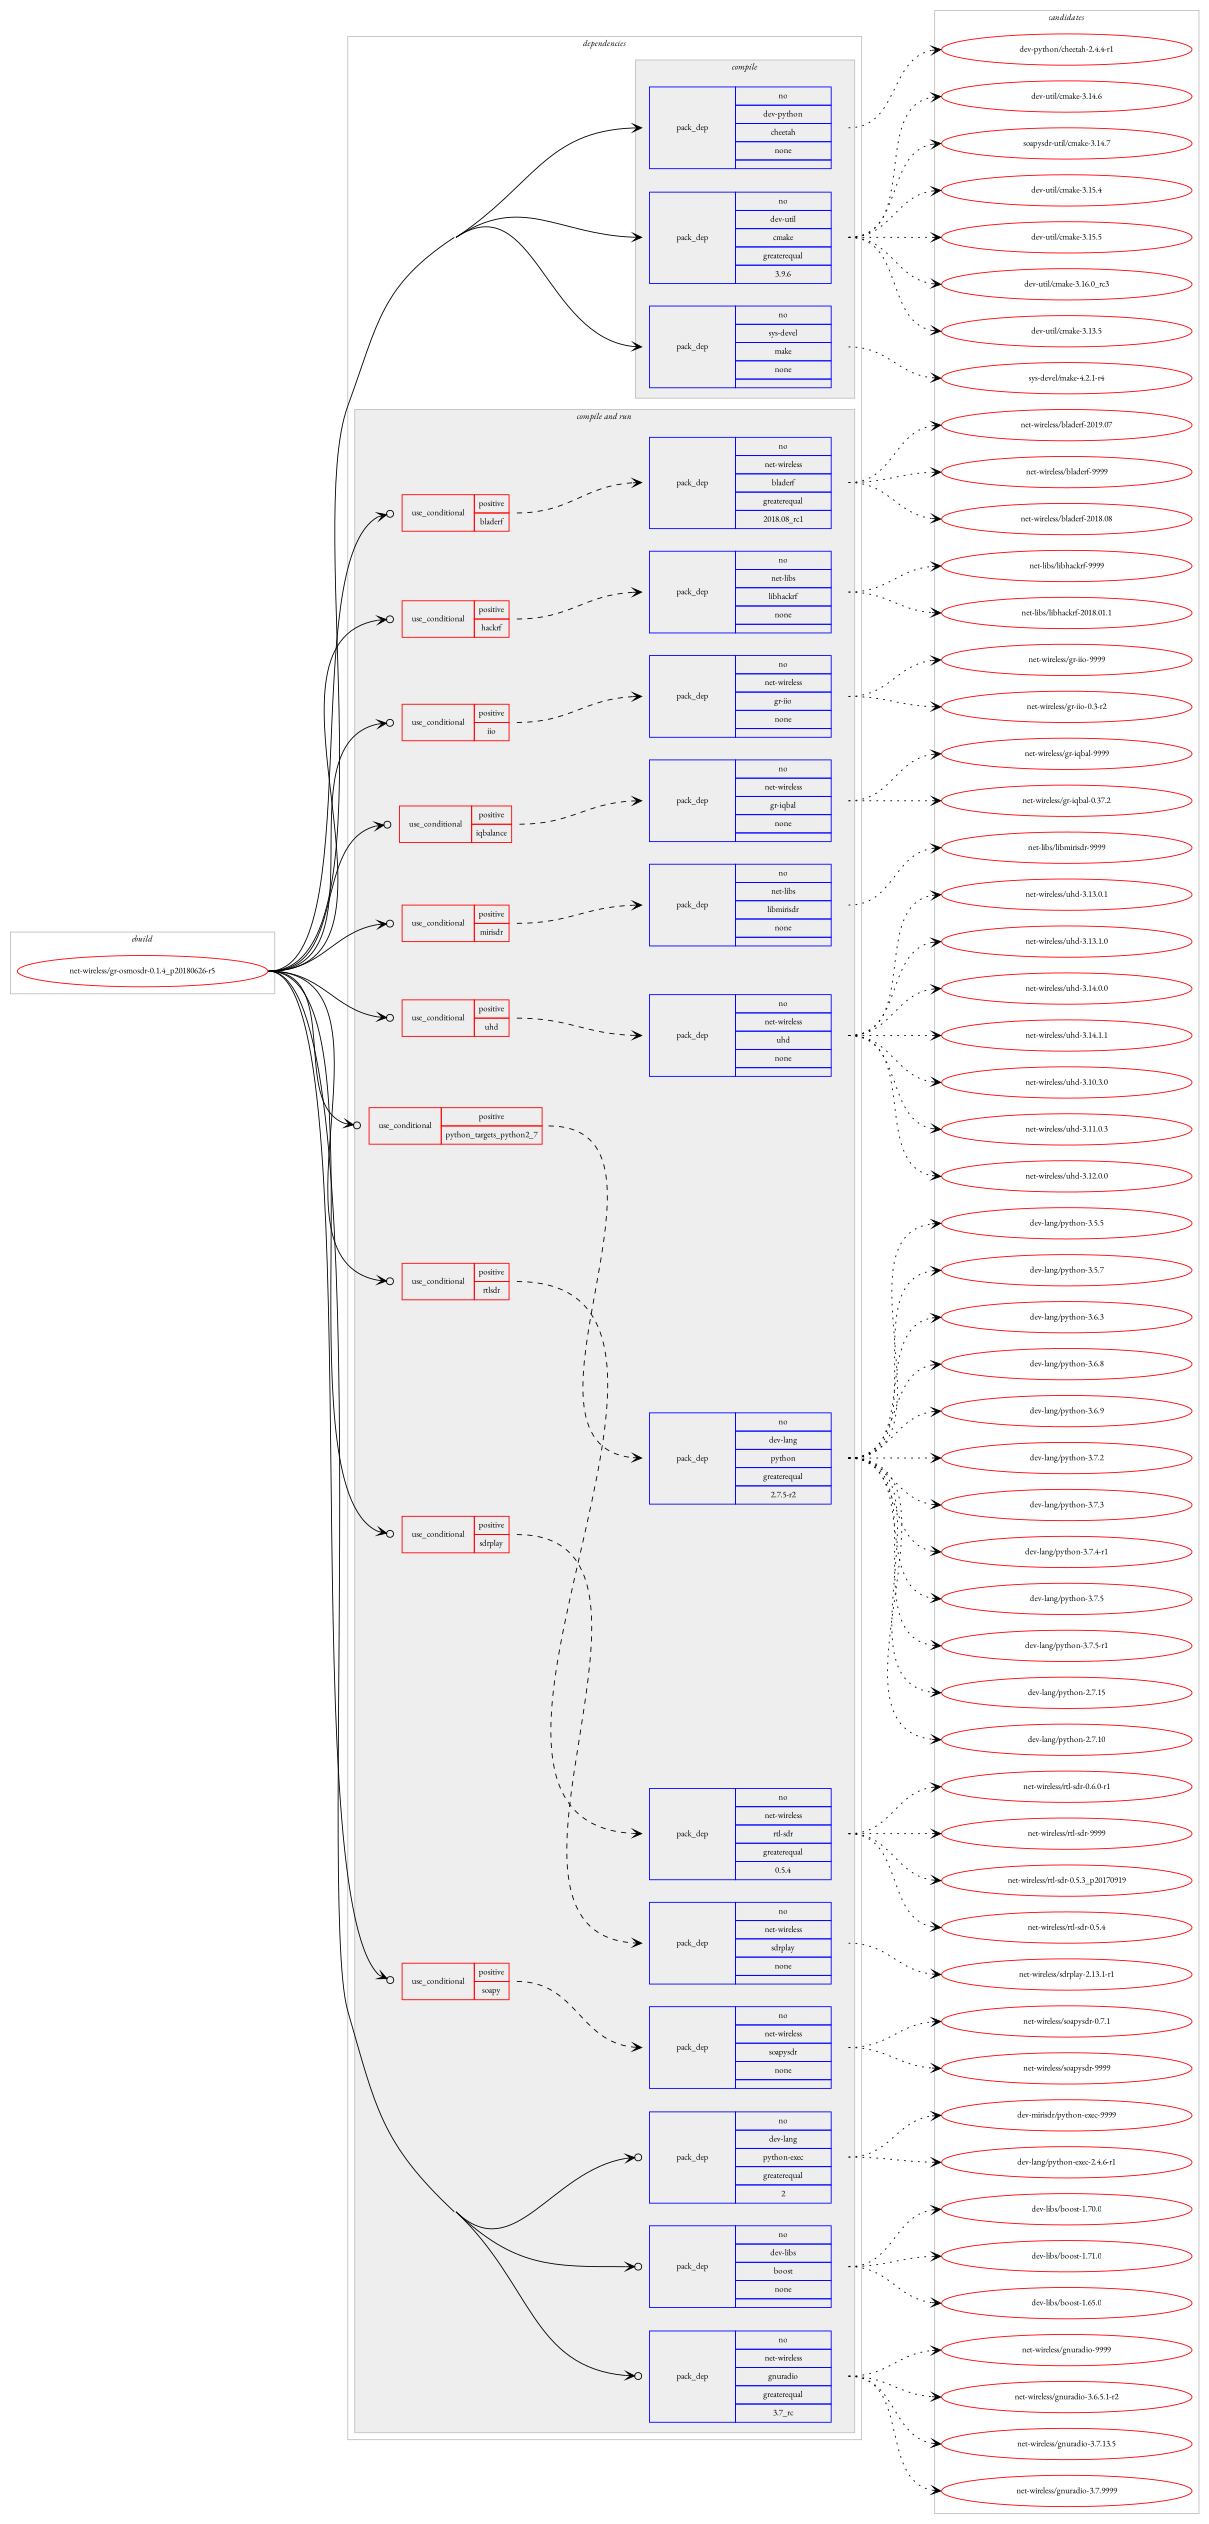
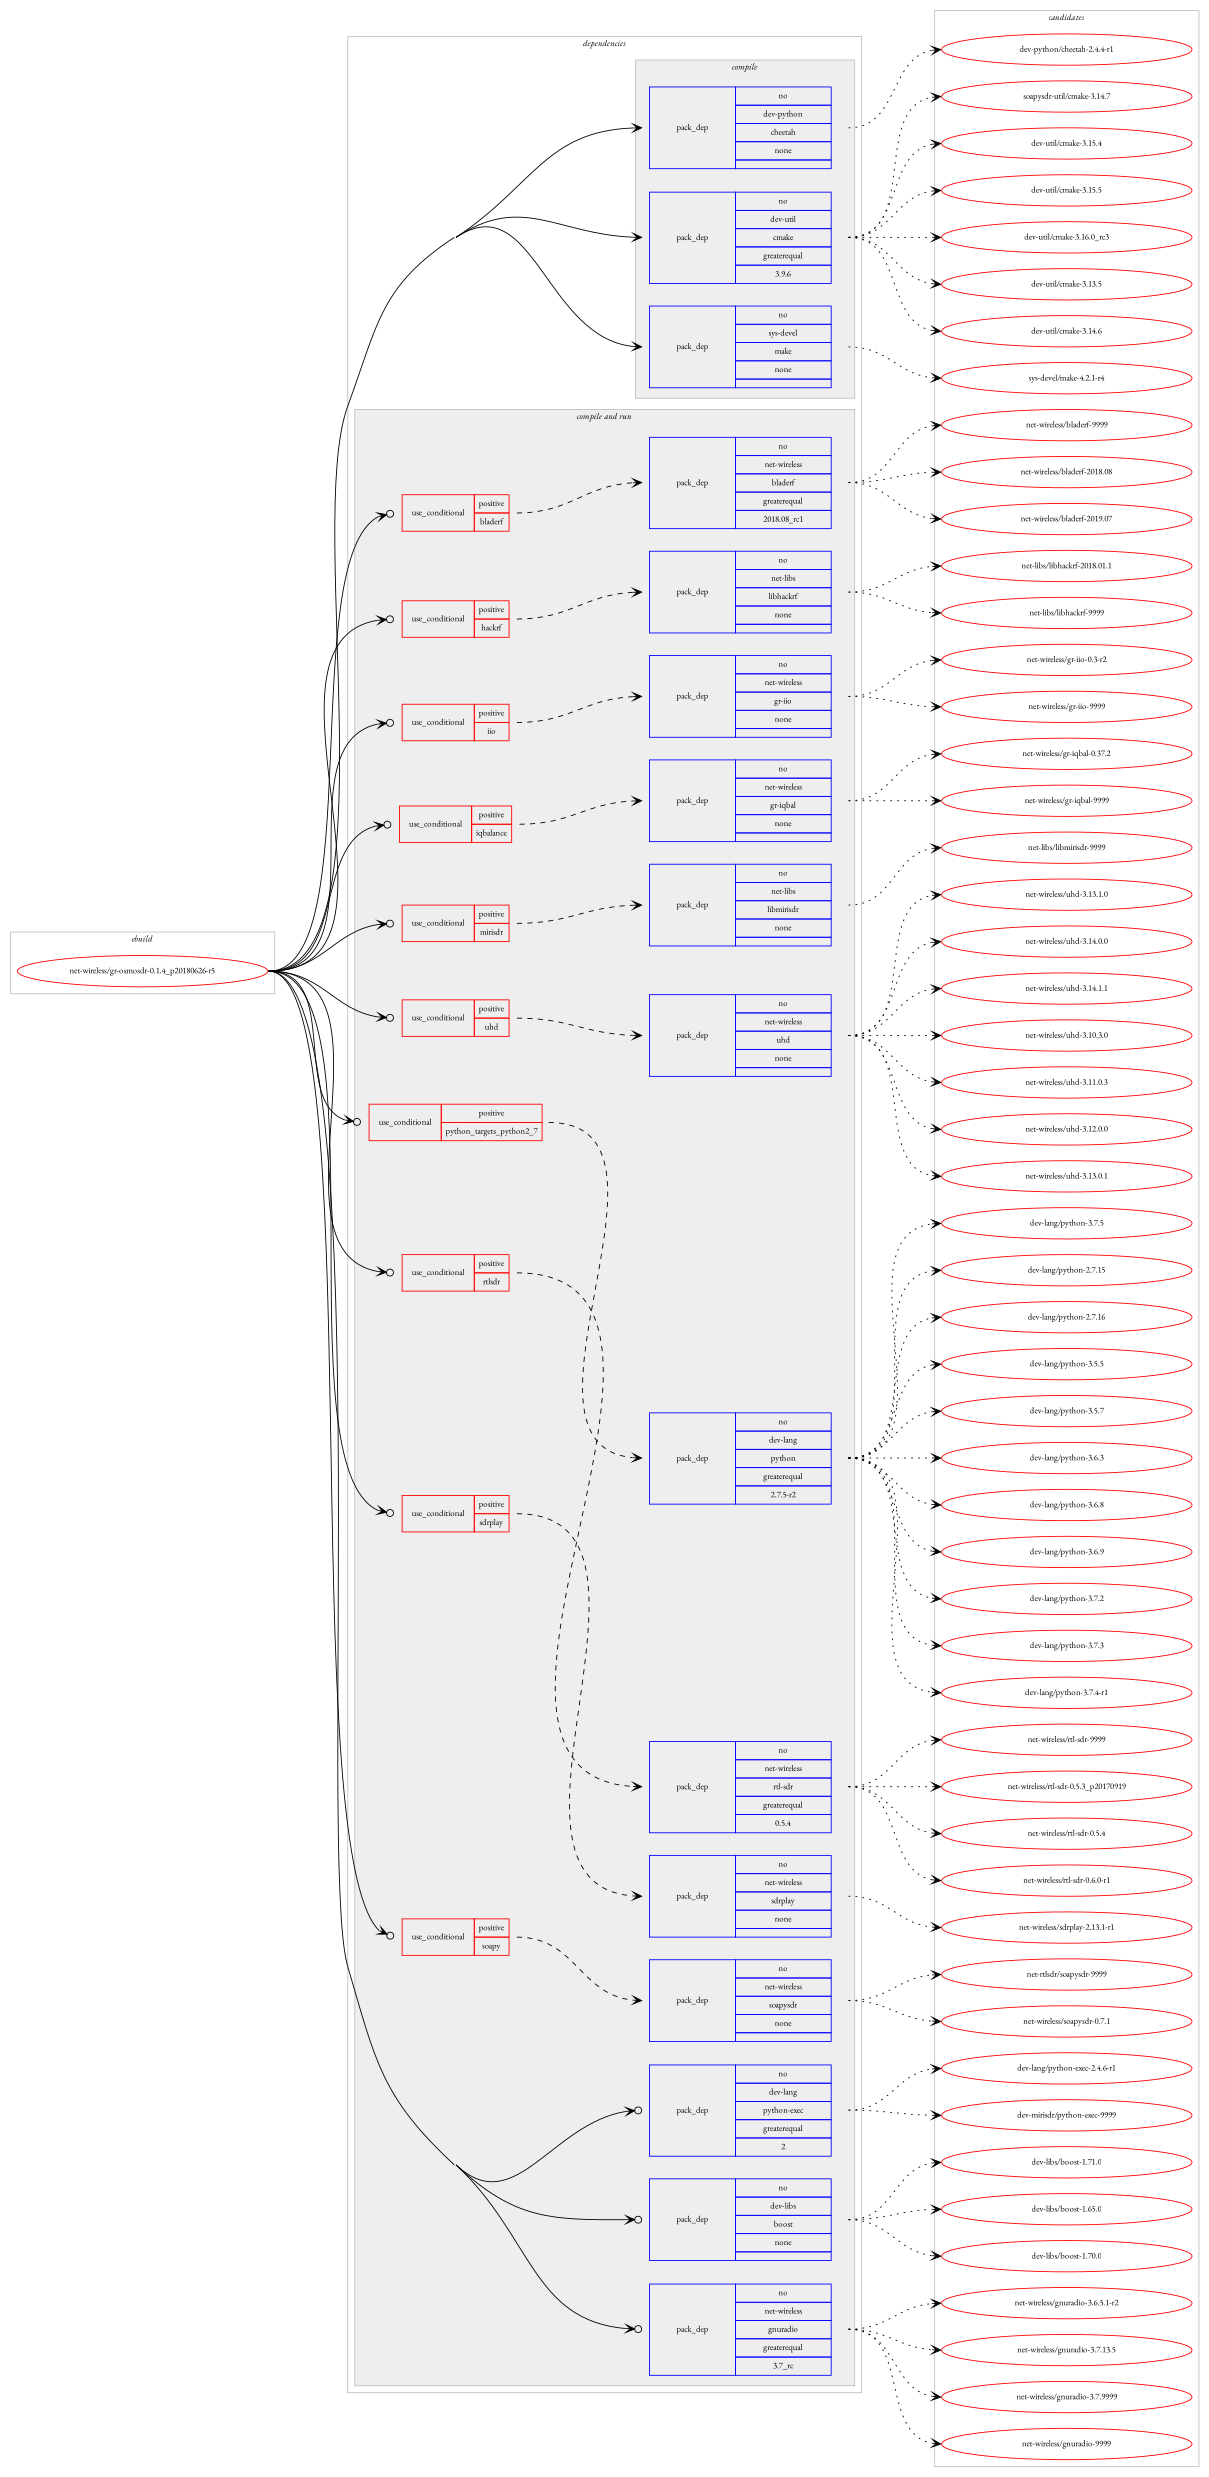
(1067, 1646) -> none
(1067, 1740) -> (1067, 1317)
(1067, 2068) -> (1067, 1975)
